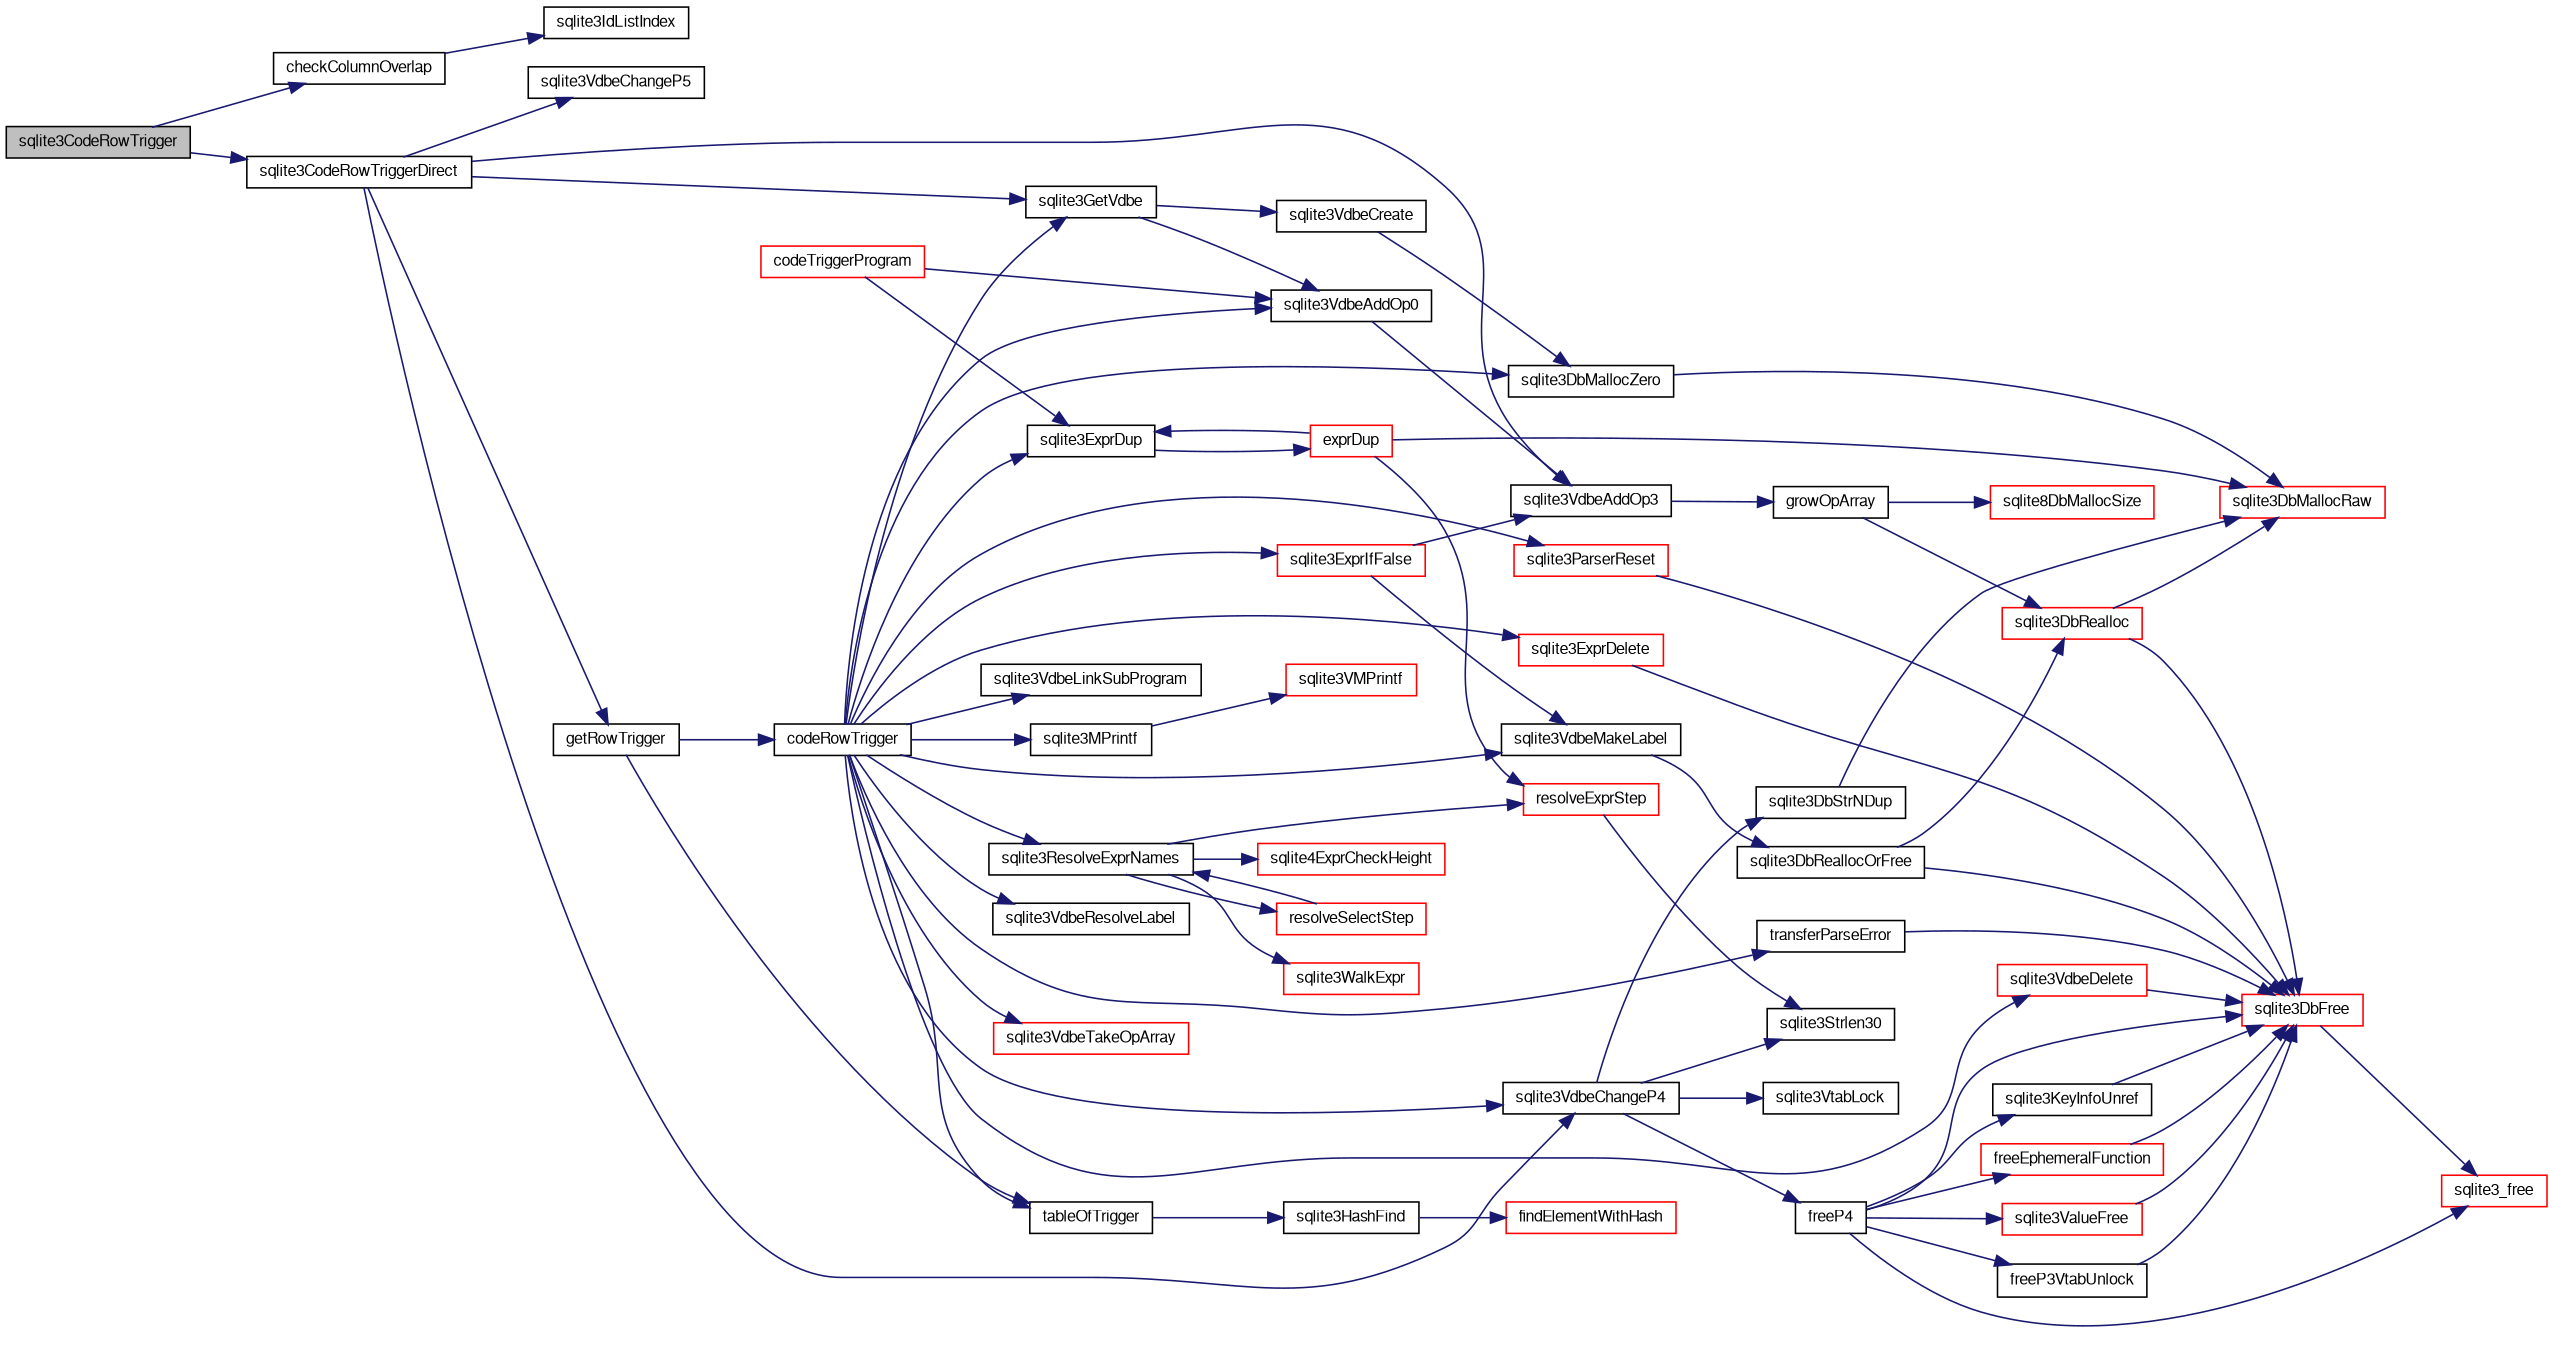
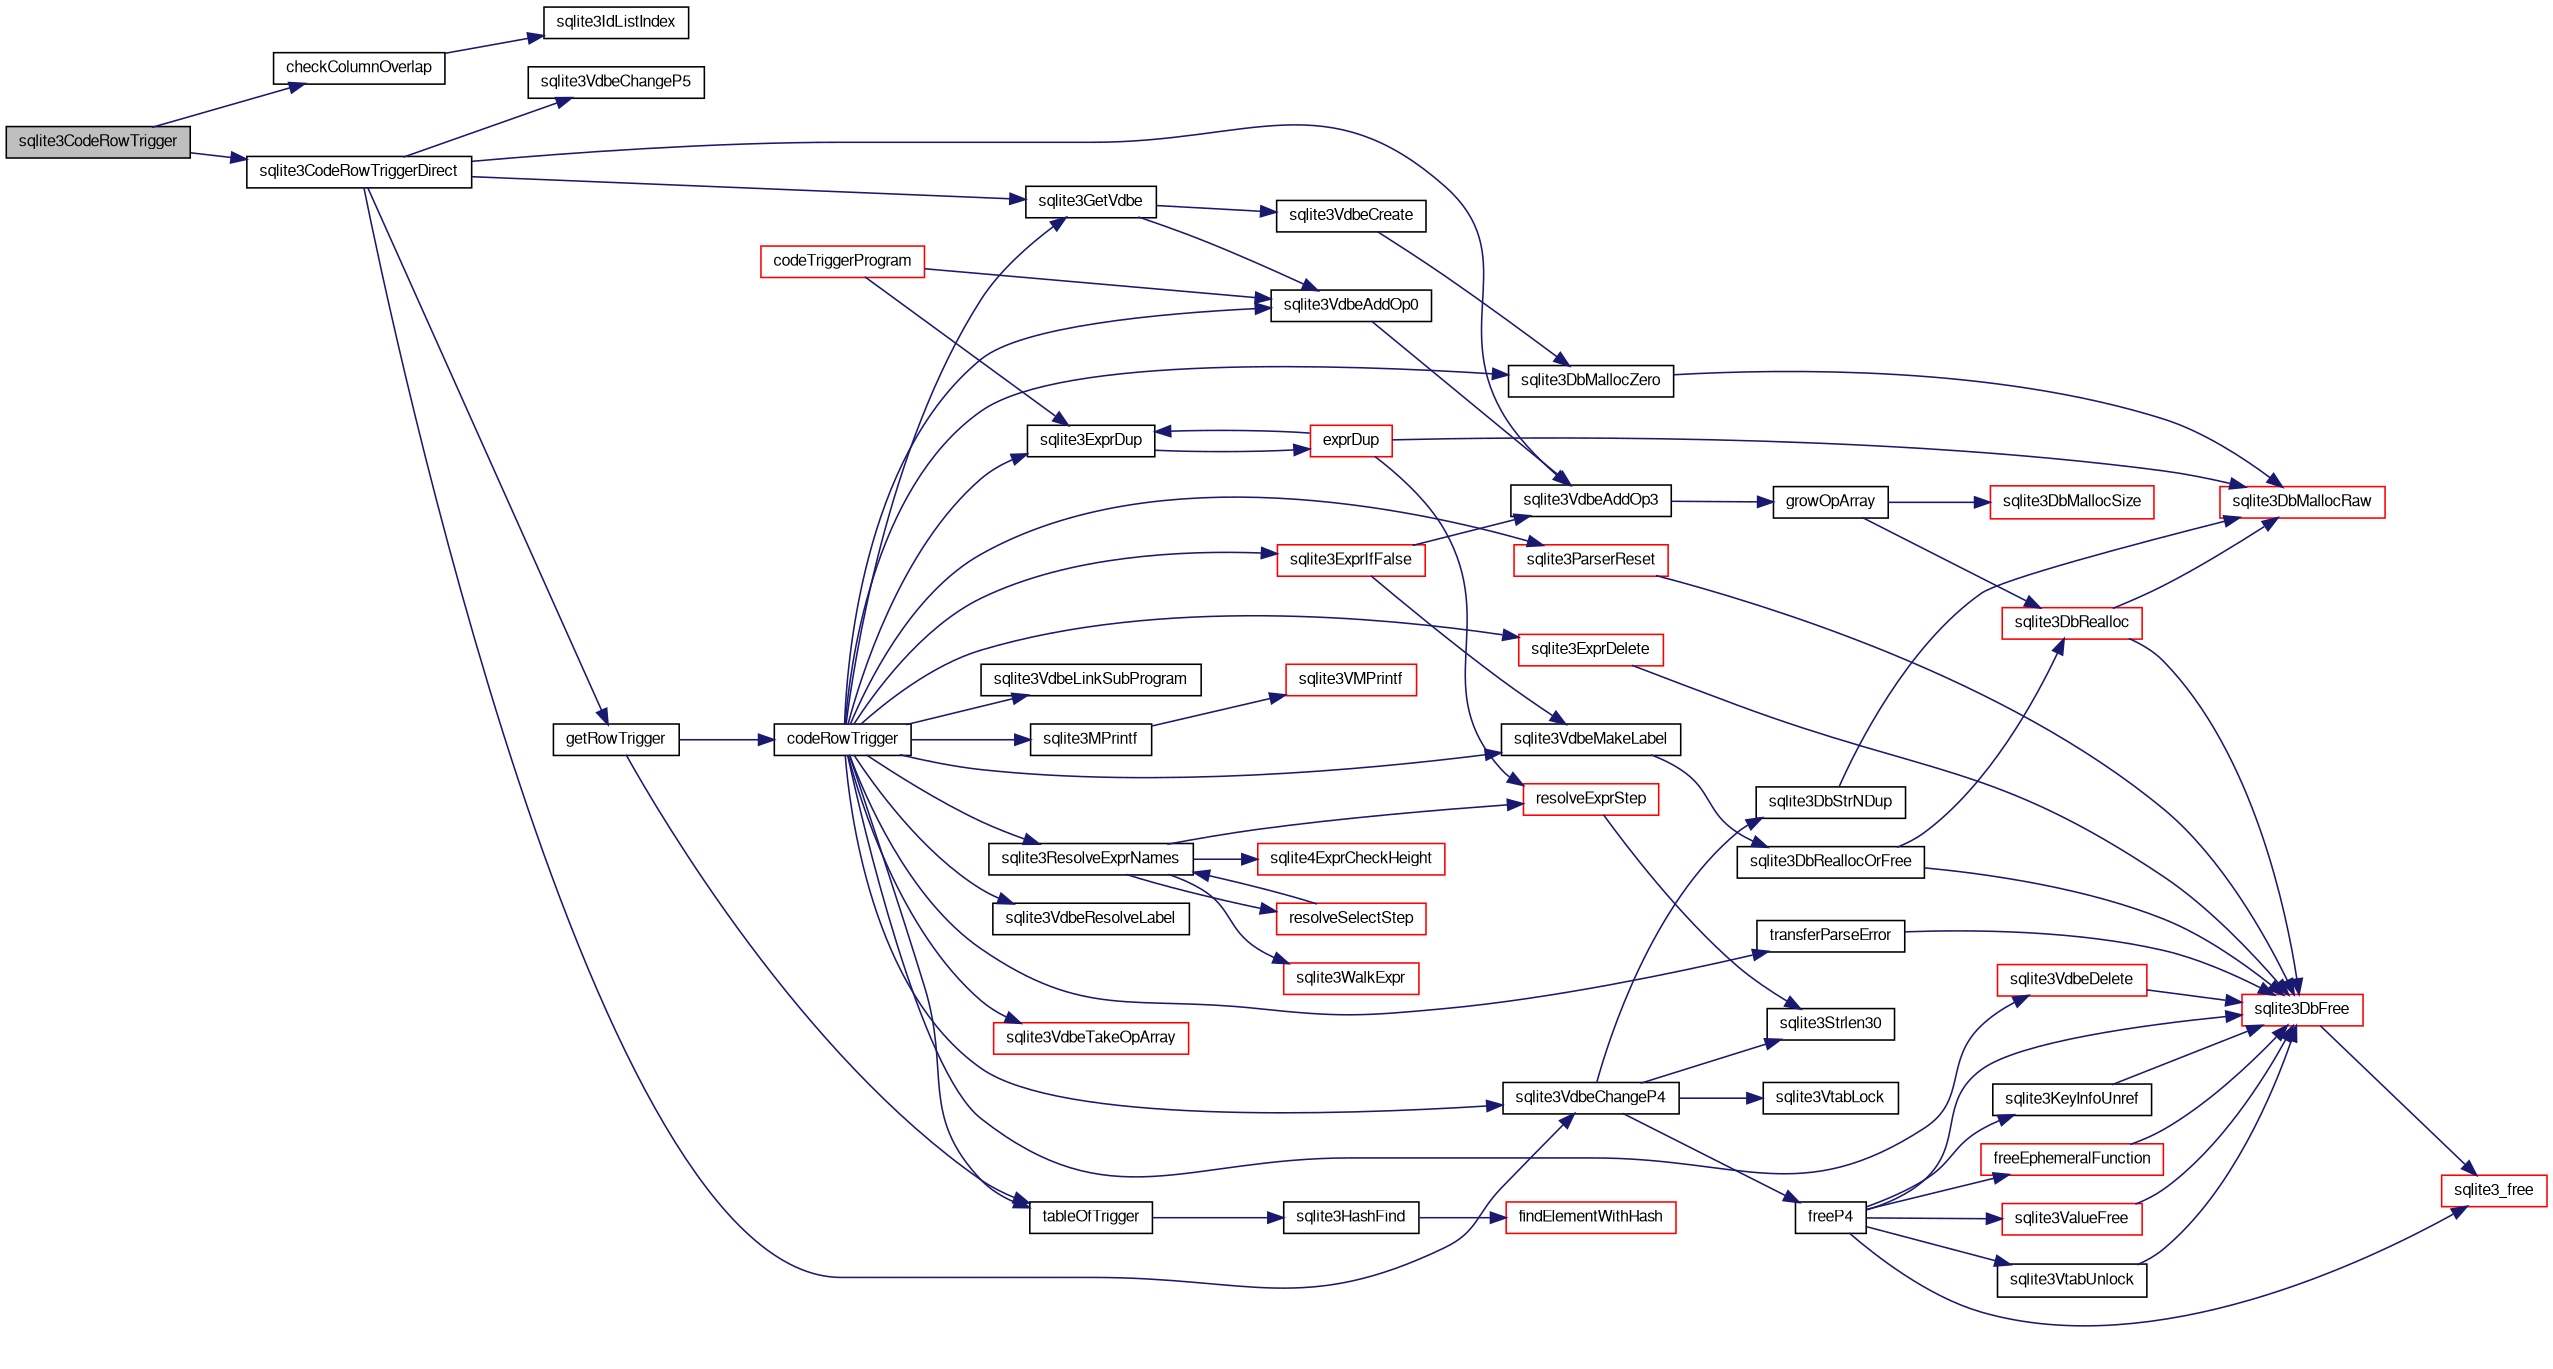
(2072, 502) -> (2072, 502)
(2072, 1281) -> (2072, 1281)
